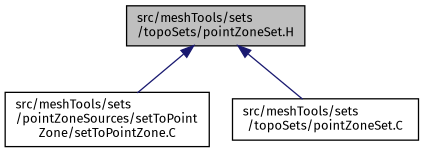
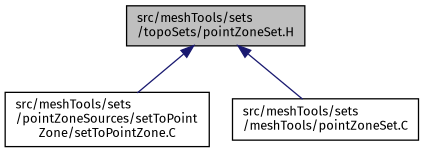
(326, 119) -> (326, 119)
